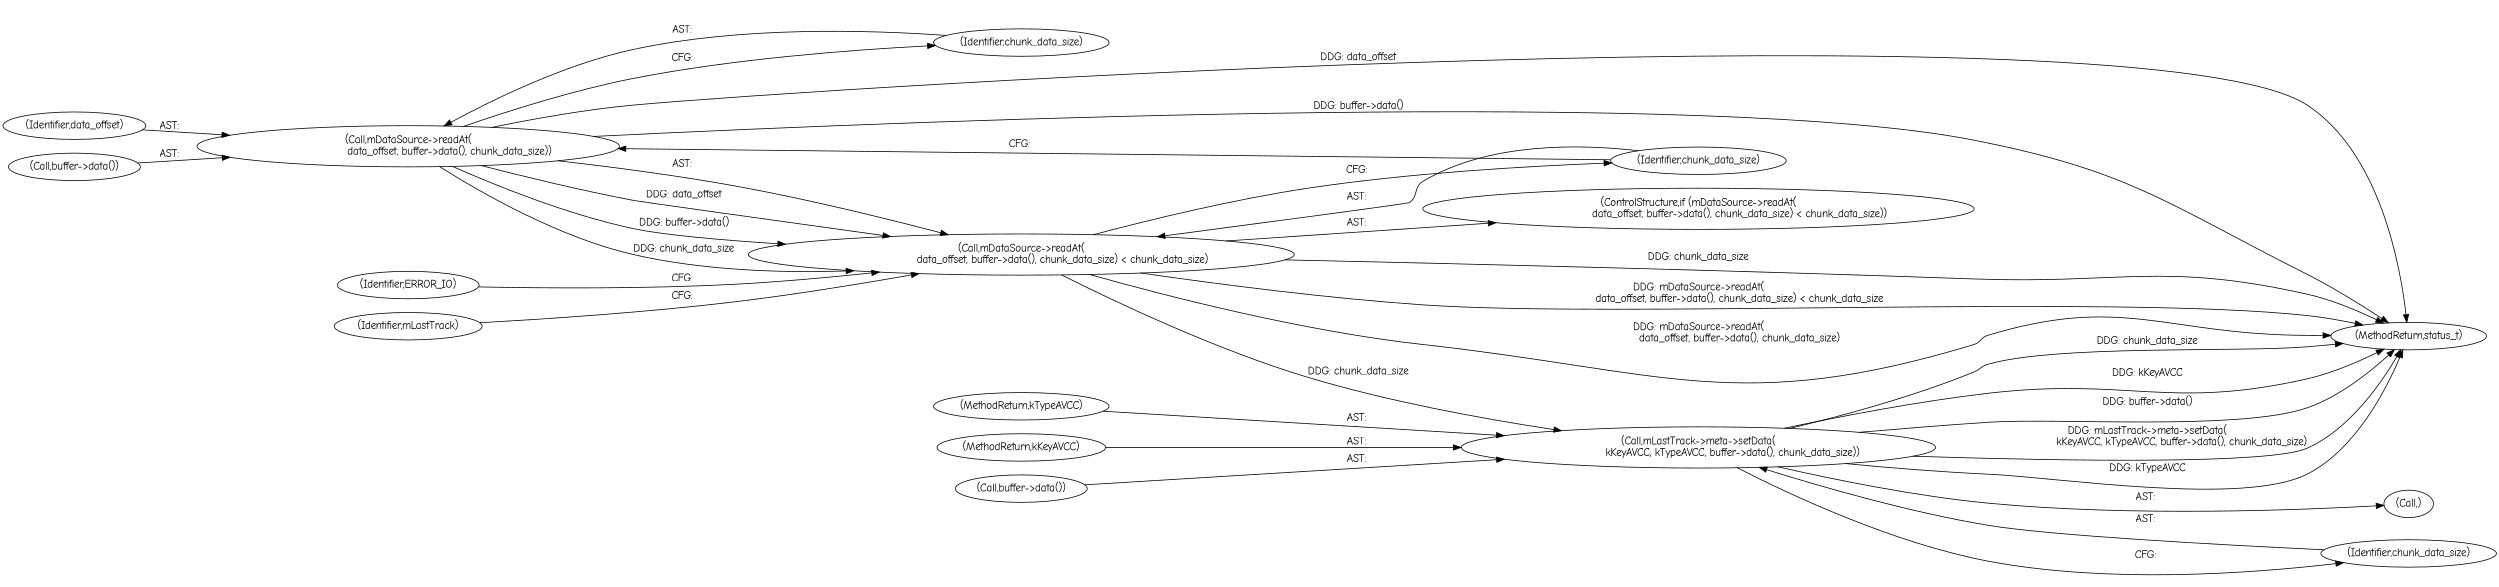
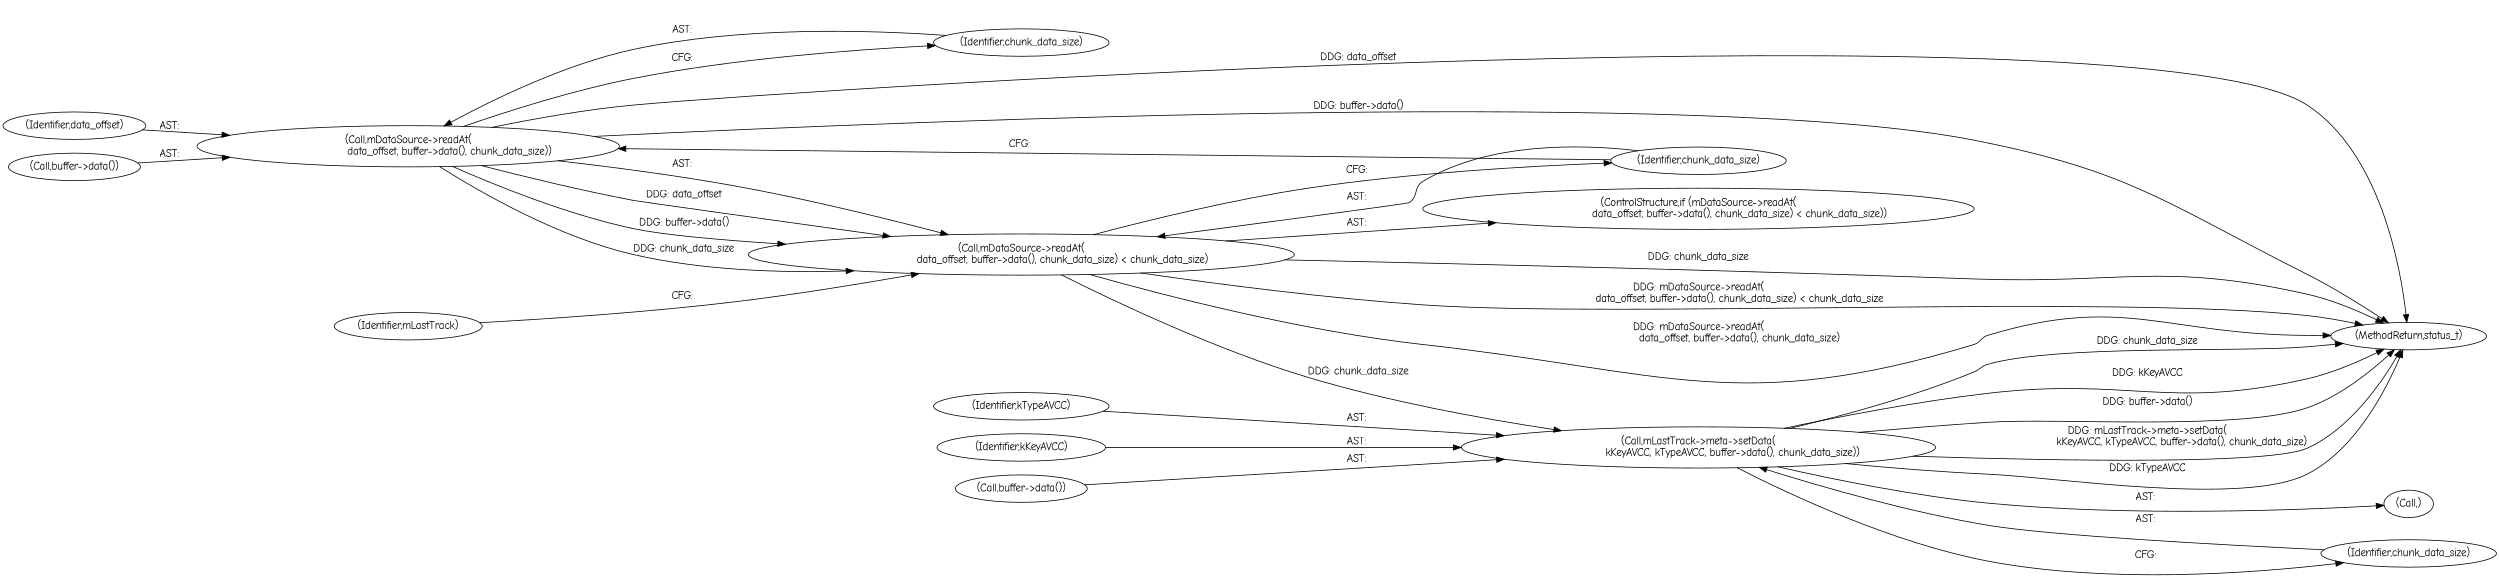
(408, 285) -> none
(1021, 406) -> (1021, 406)
(1021, 447) -> (1021, 447)
